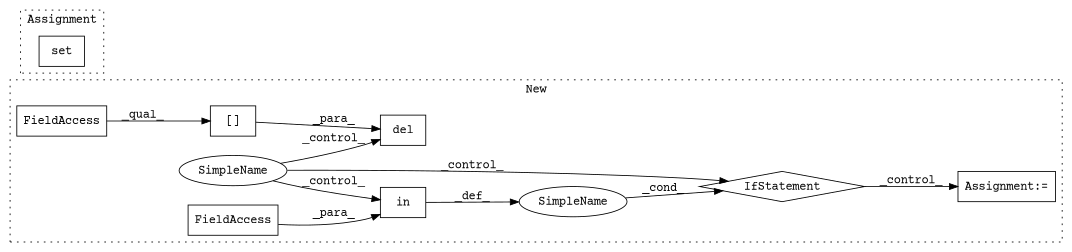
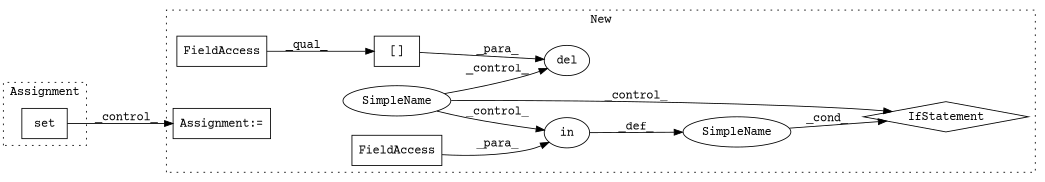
(403, 130) -> (567, 60)
(907, 187) -> (116, 124)
(403, 203) -> (567, 133)
